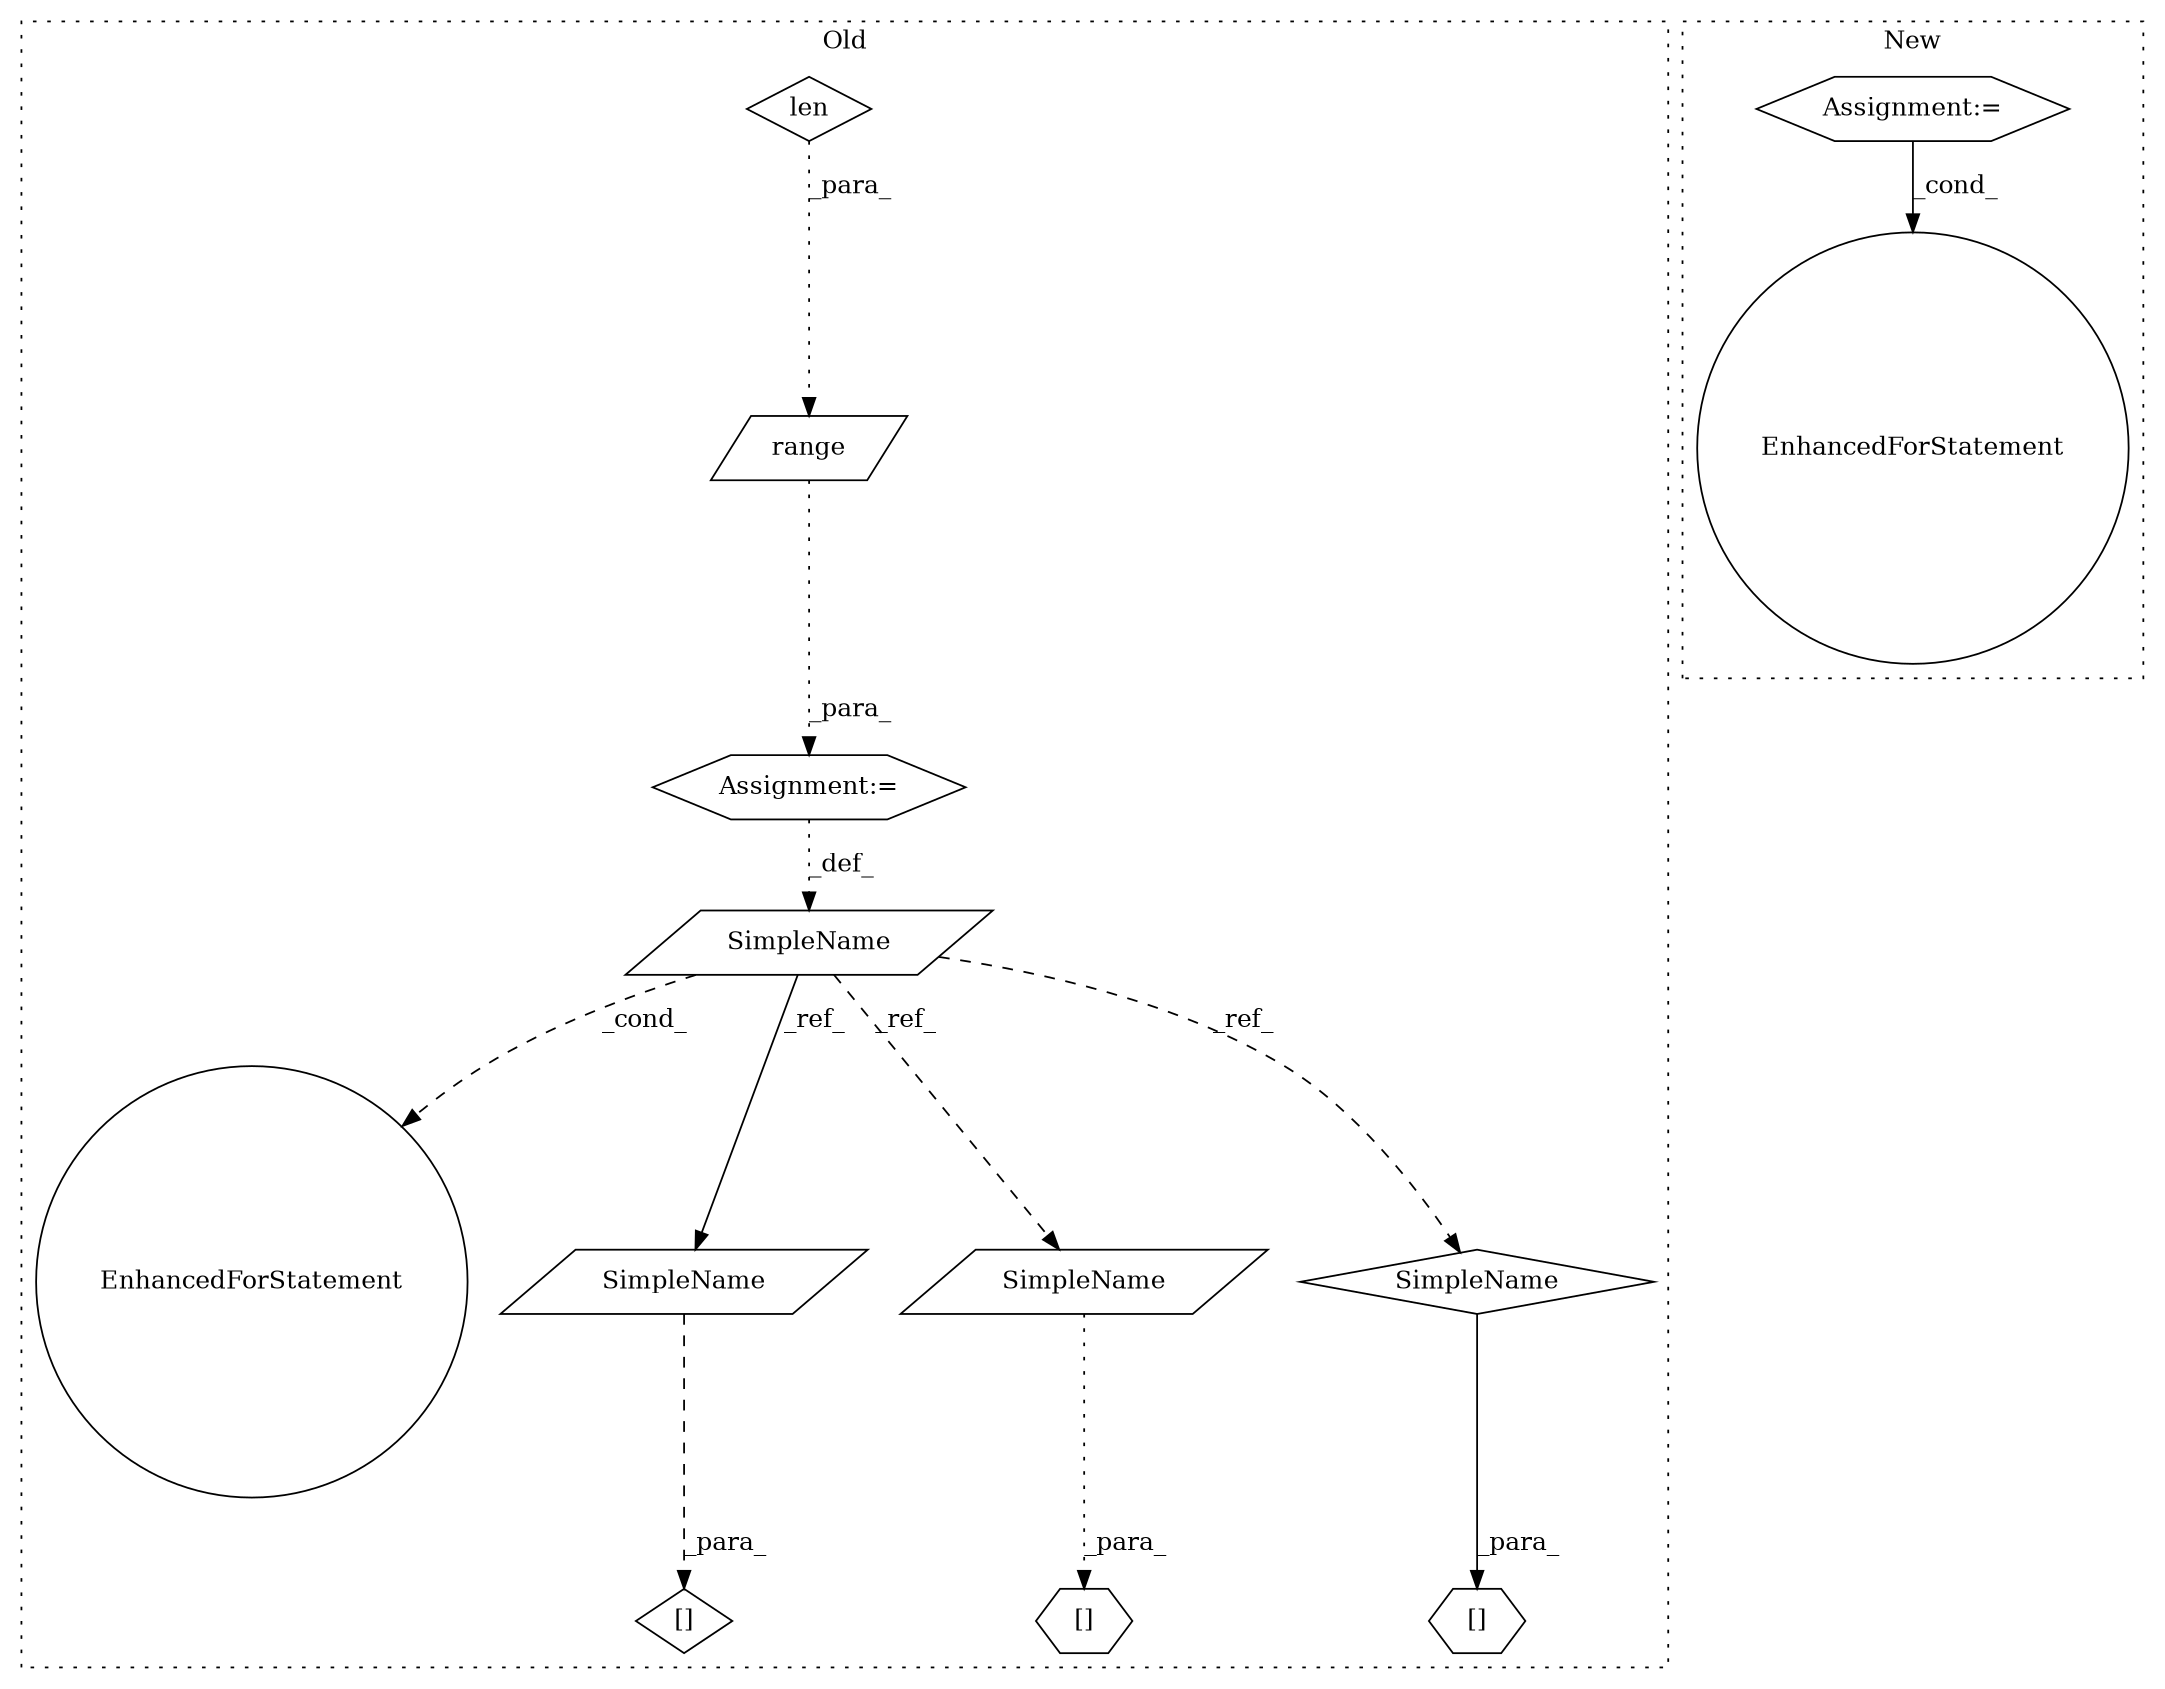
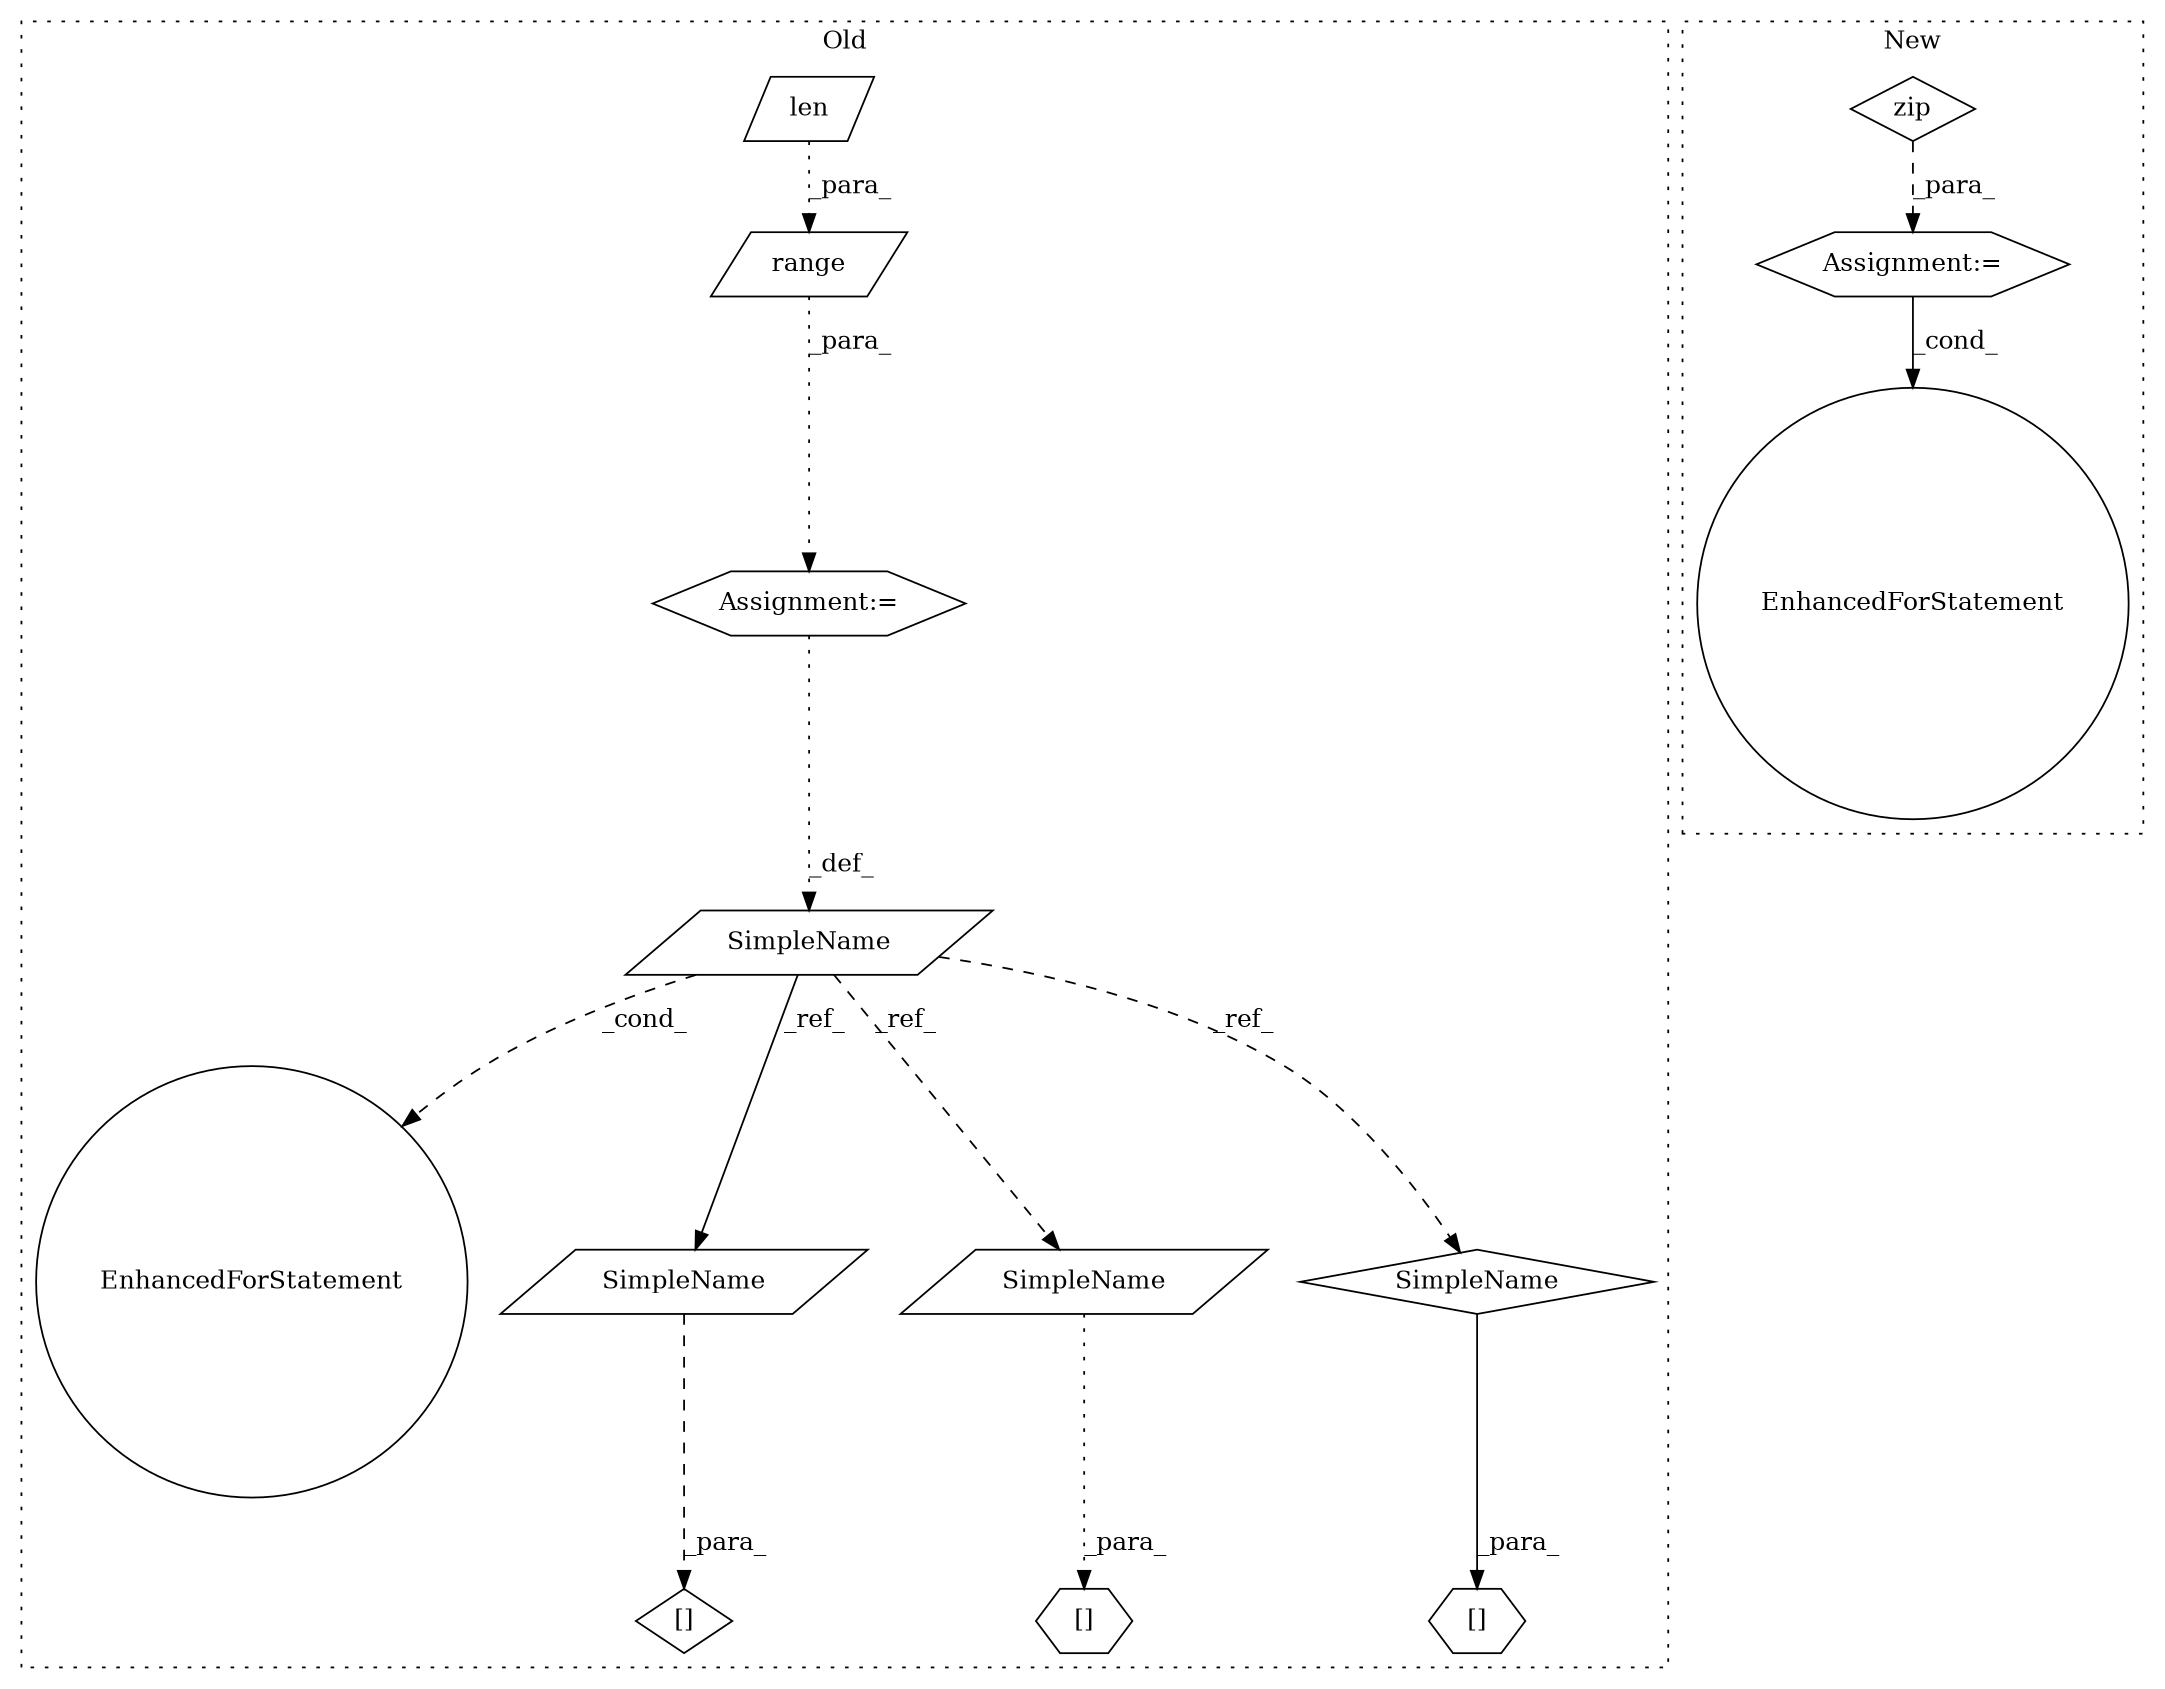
(809, 109) -> (809, 109)
none -> (1913, 109)
